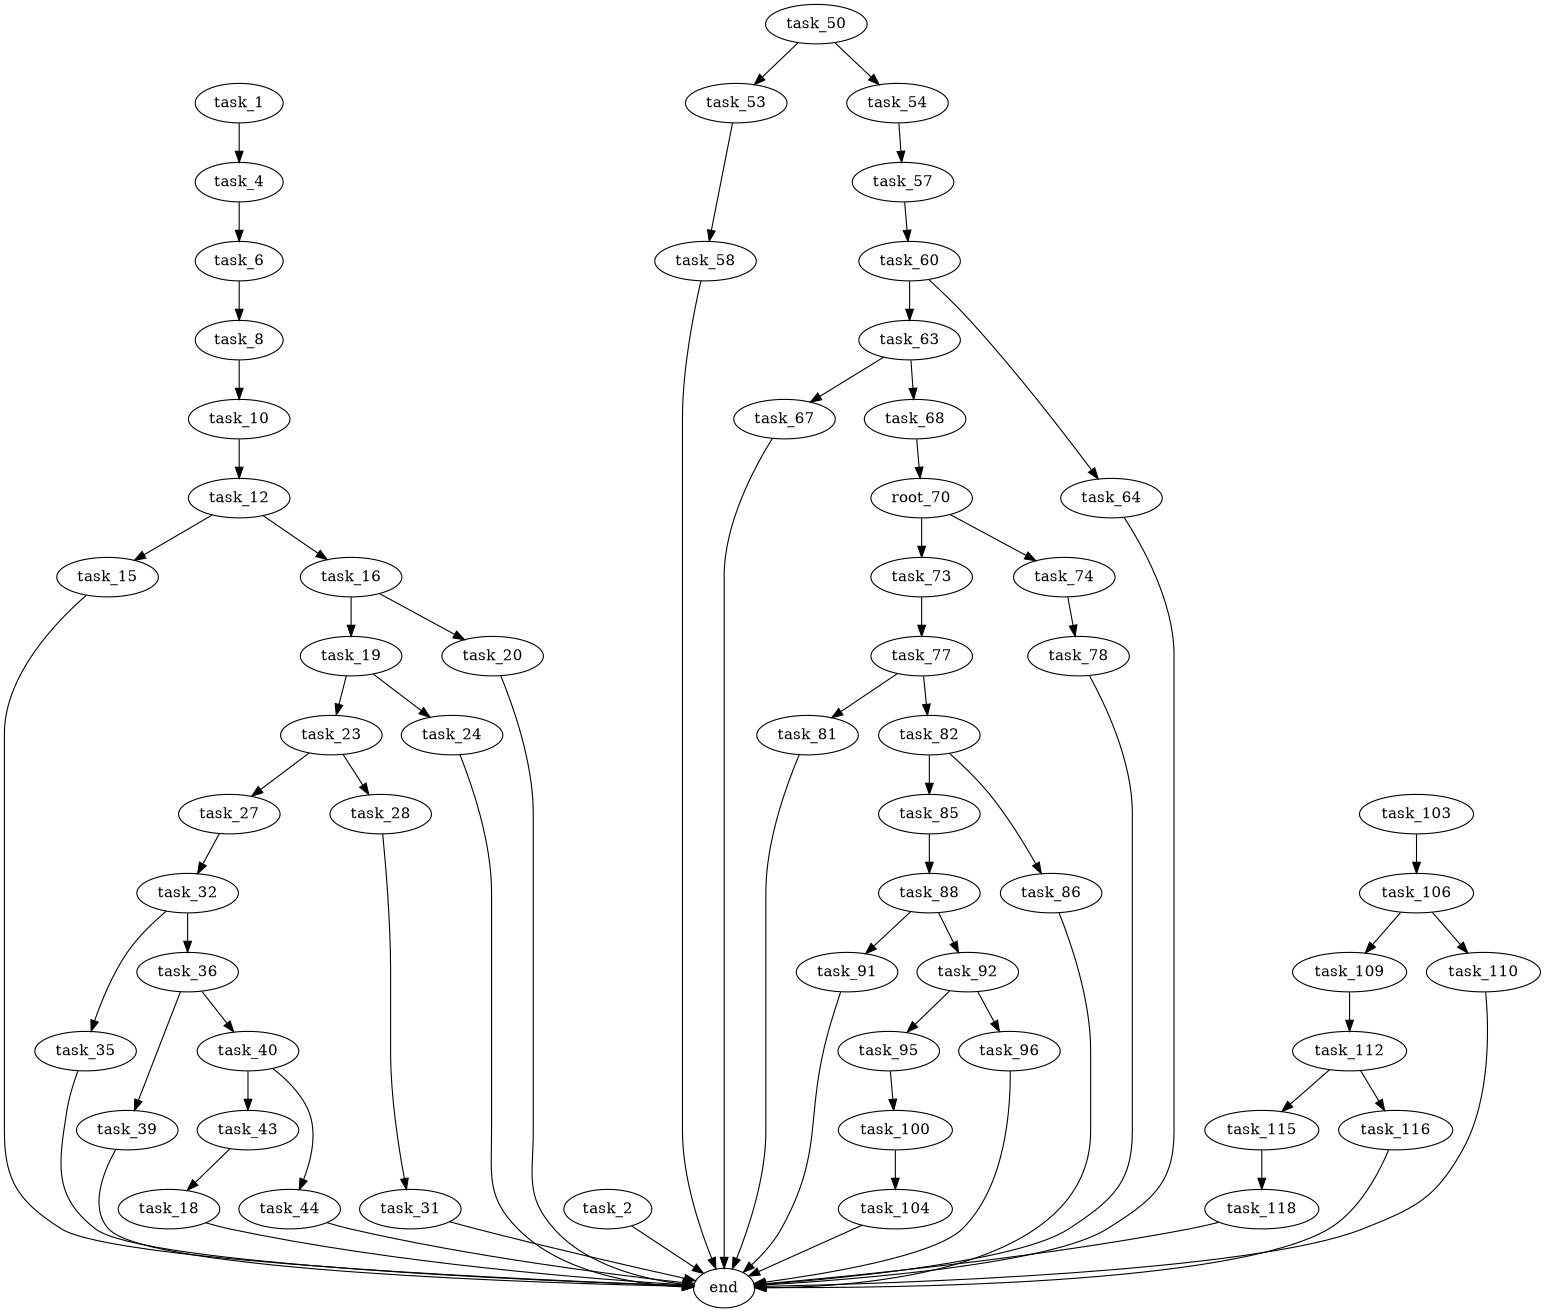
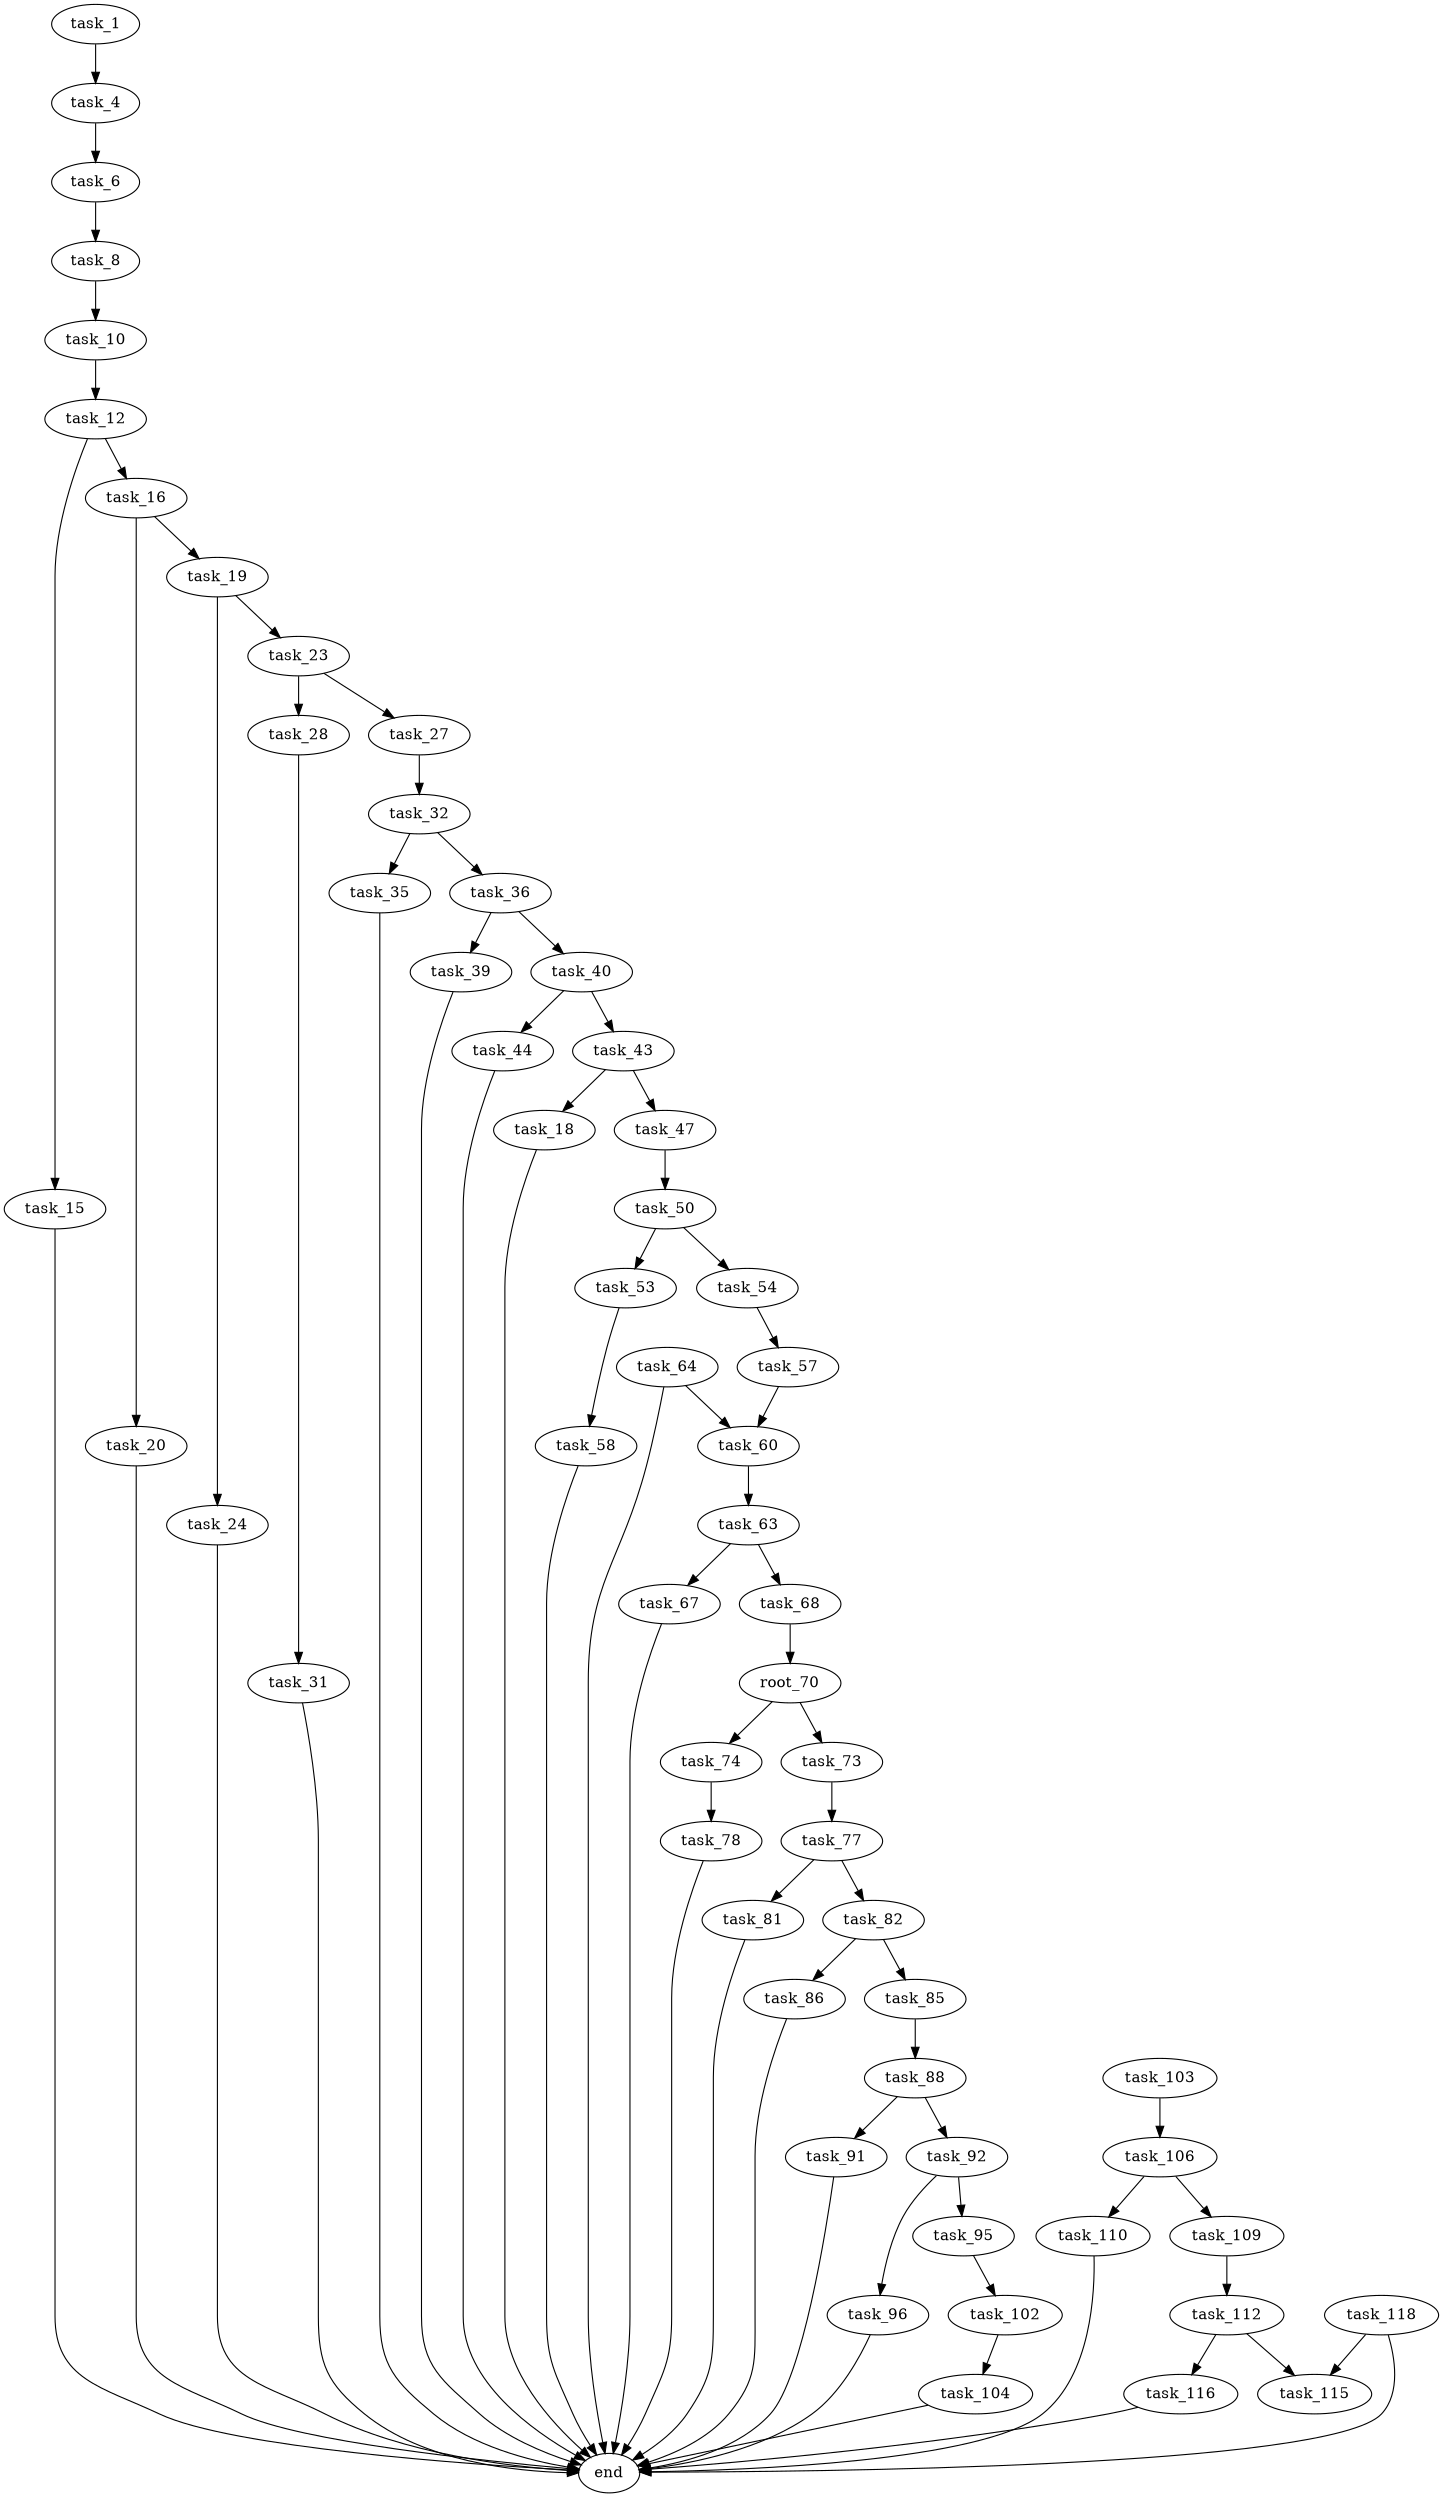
(1014, 371) -> (704, 1403)
none -> (665, 1130)
(895, 1130) -> (1005, 2315)
(1262, 1164) -> (1352, 2350)
(608, 1209) -> none
